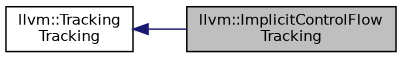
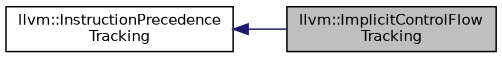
(69, 29) -> (120, 29)
